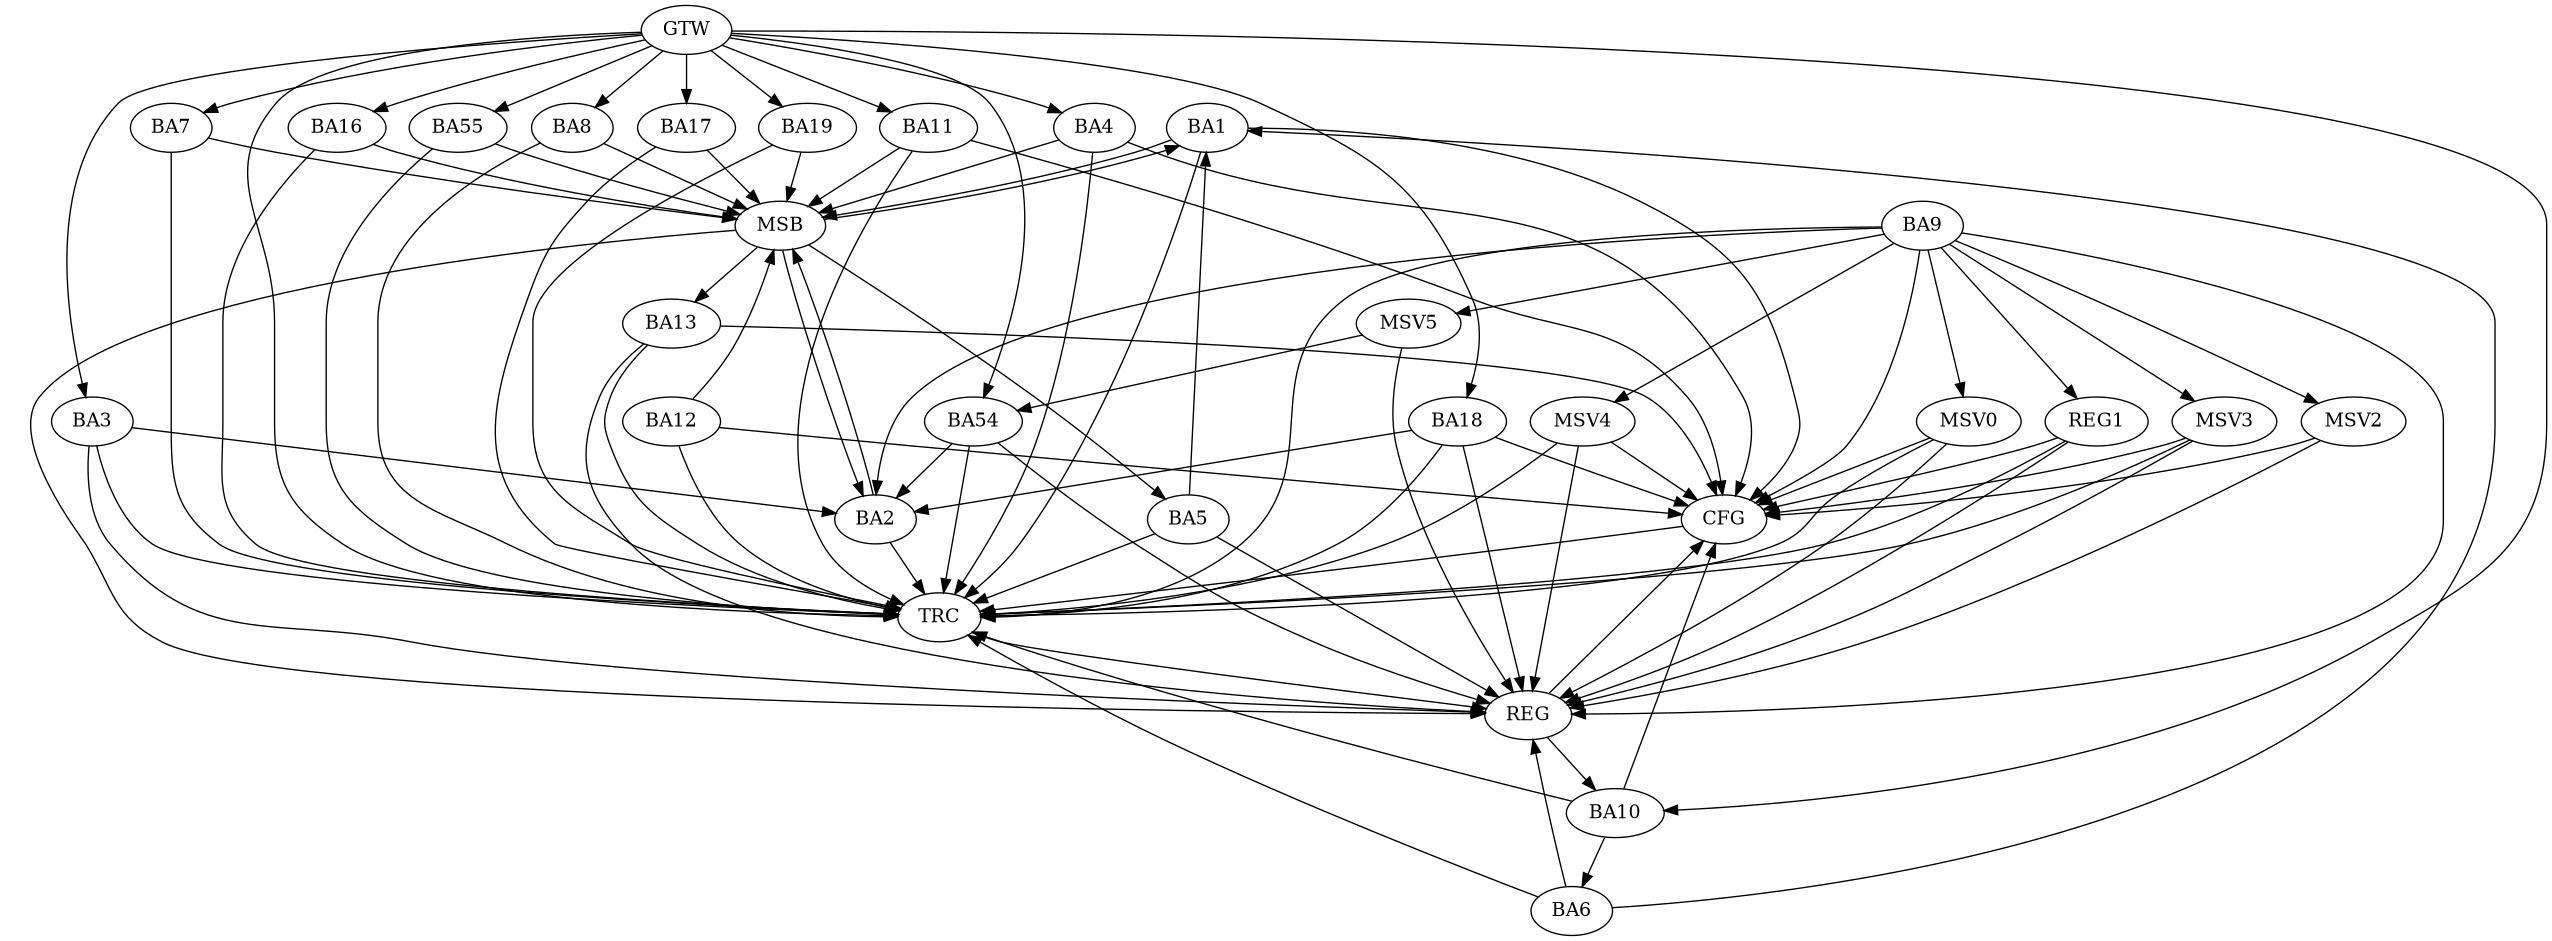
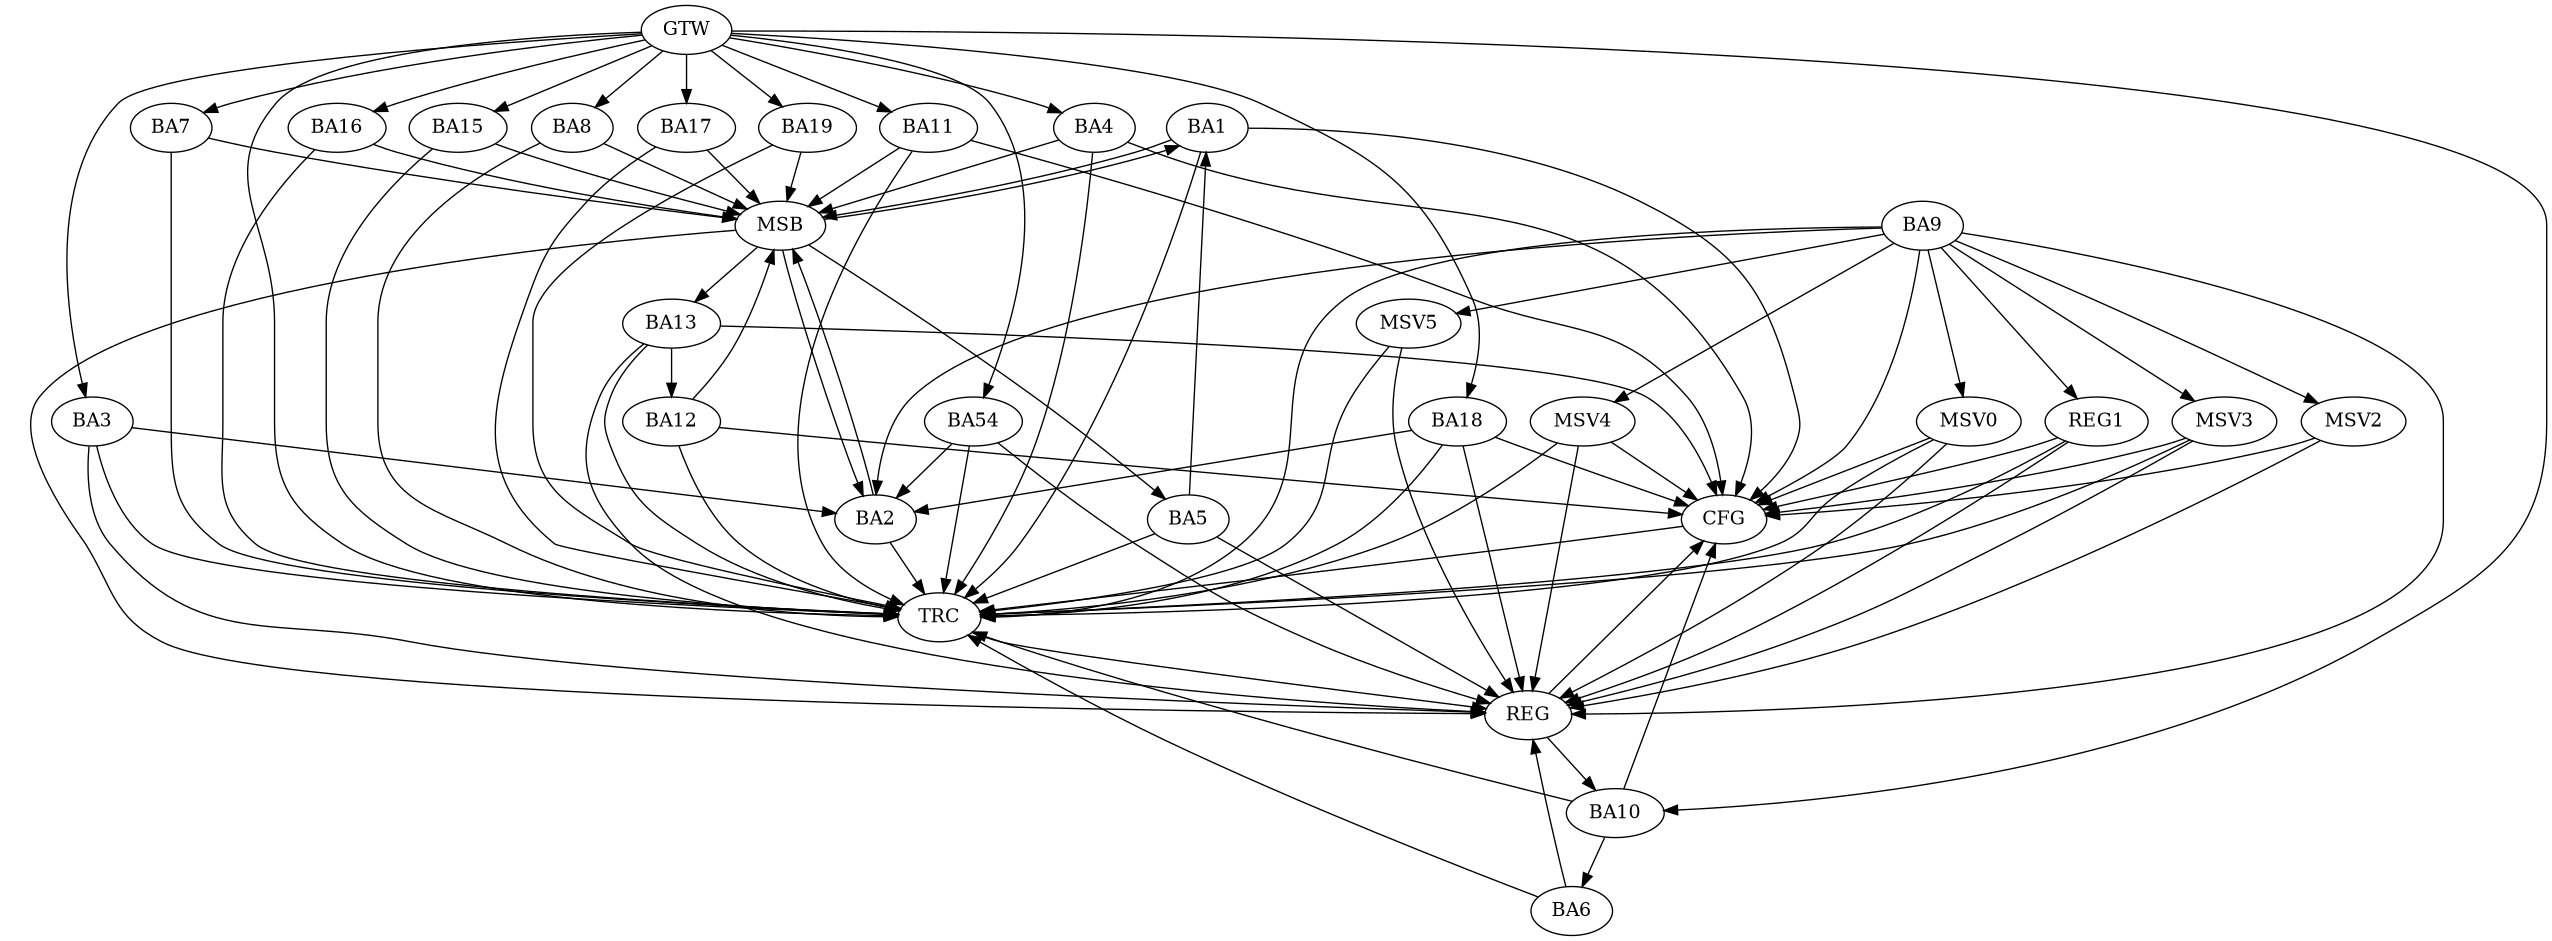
(458, 128) -> (458, 128)
(2471, 298) -> none
none -> (672, 366)
(1205, 370) -> (1241, 566)
